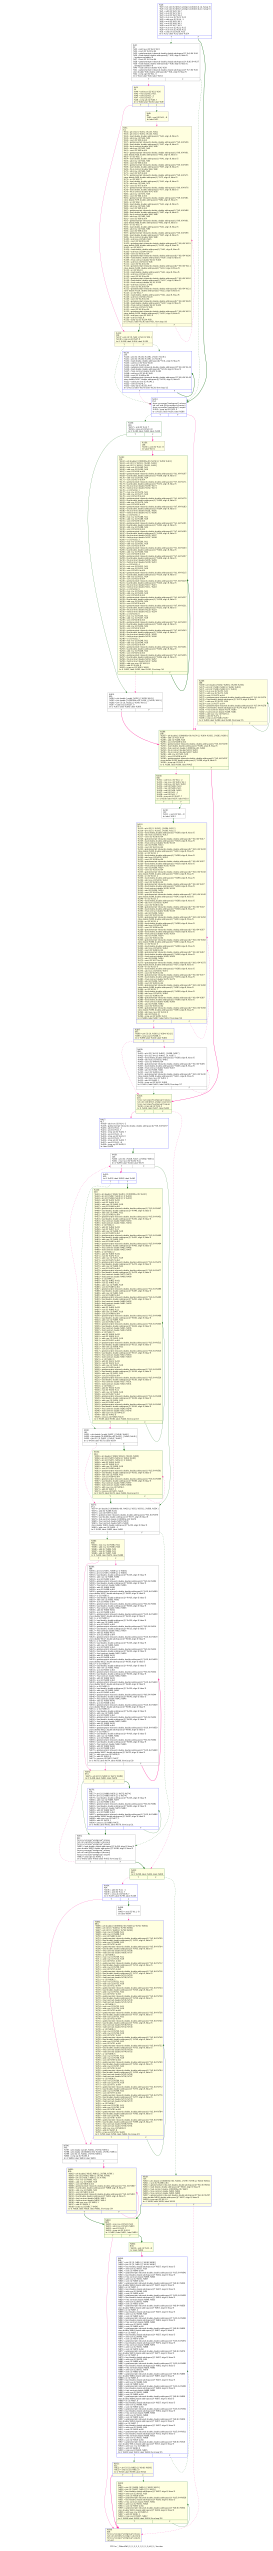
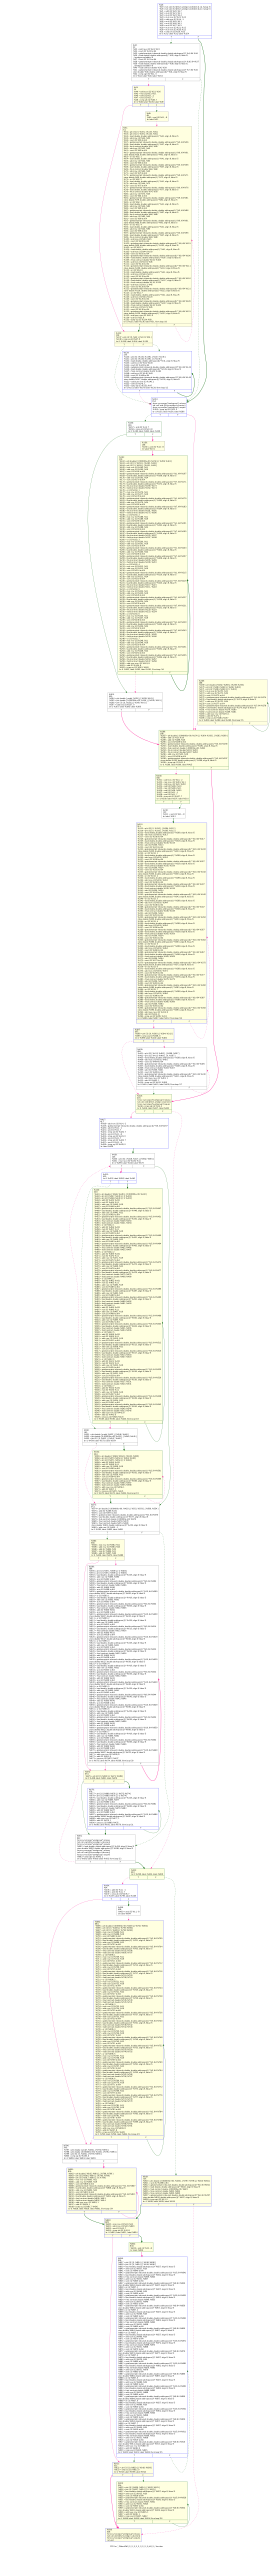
(121, 2228) -> (121, 2228)
(107, 2383) -> (110, 2350)
